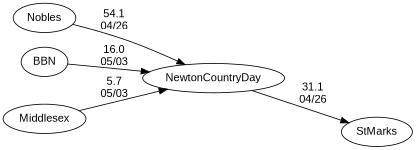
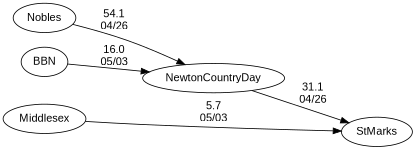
(119, 101) -> (209, 127)
